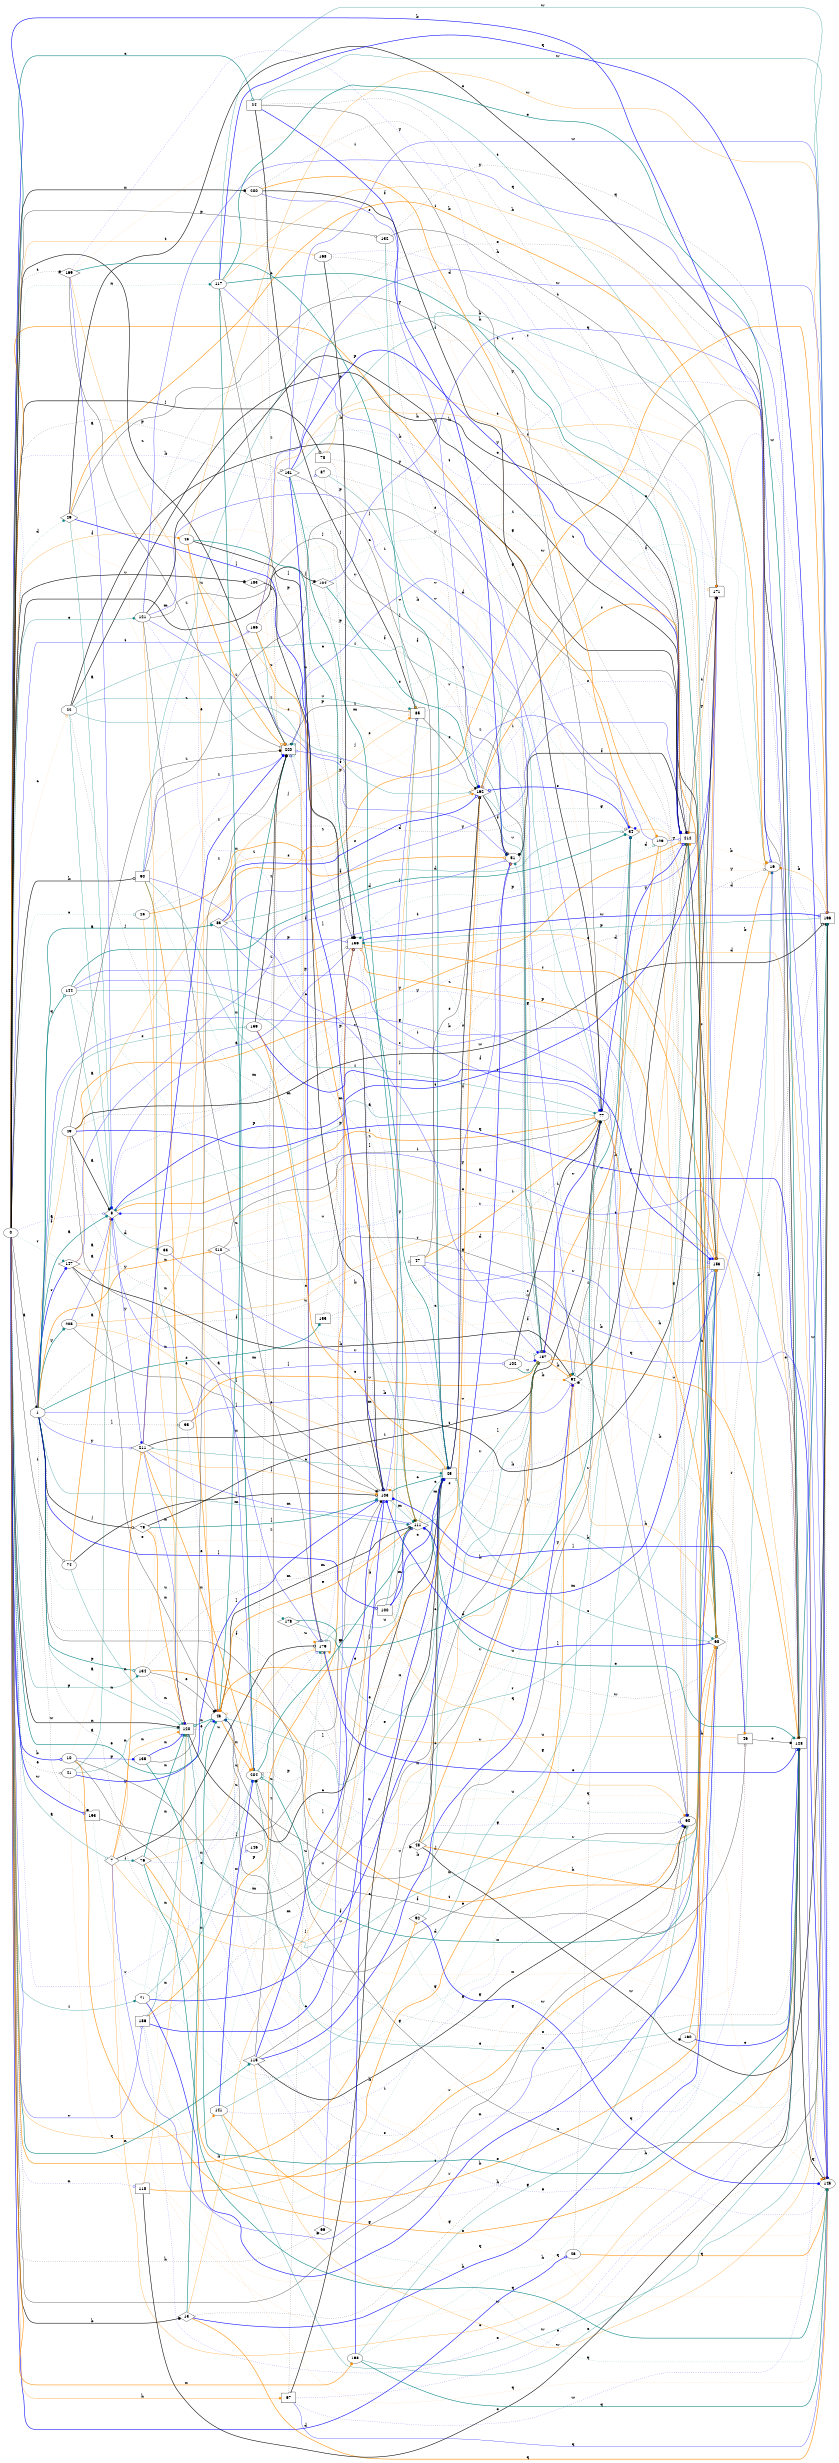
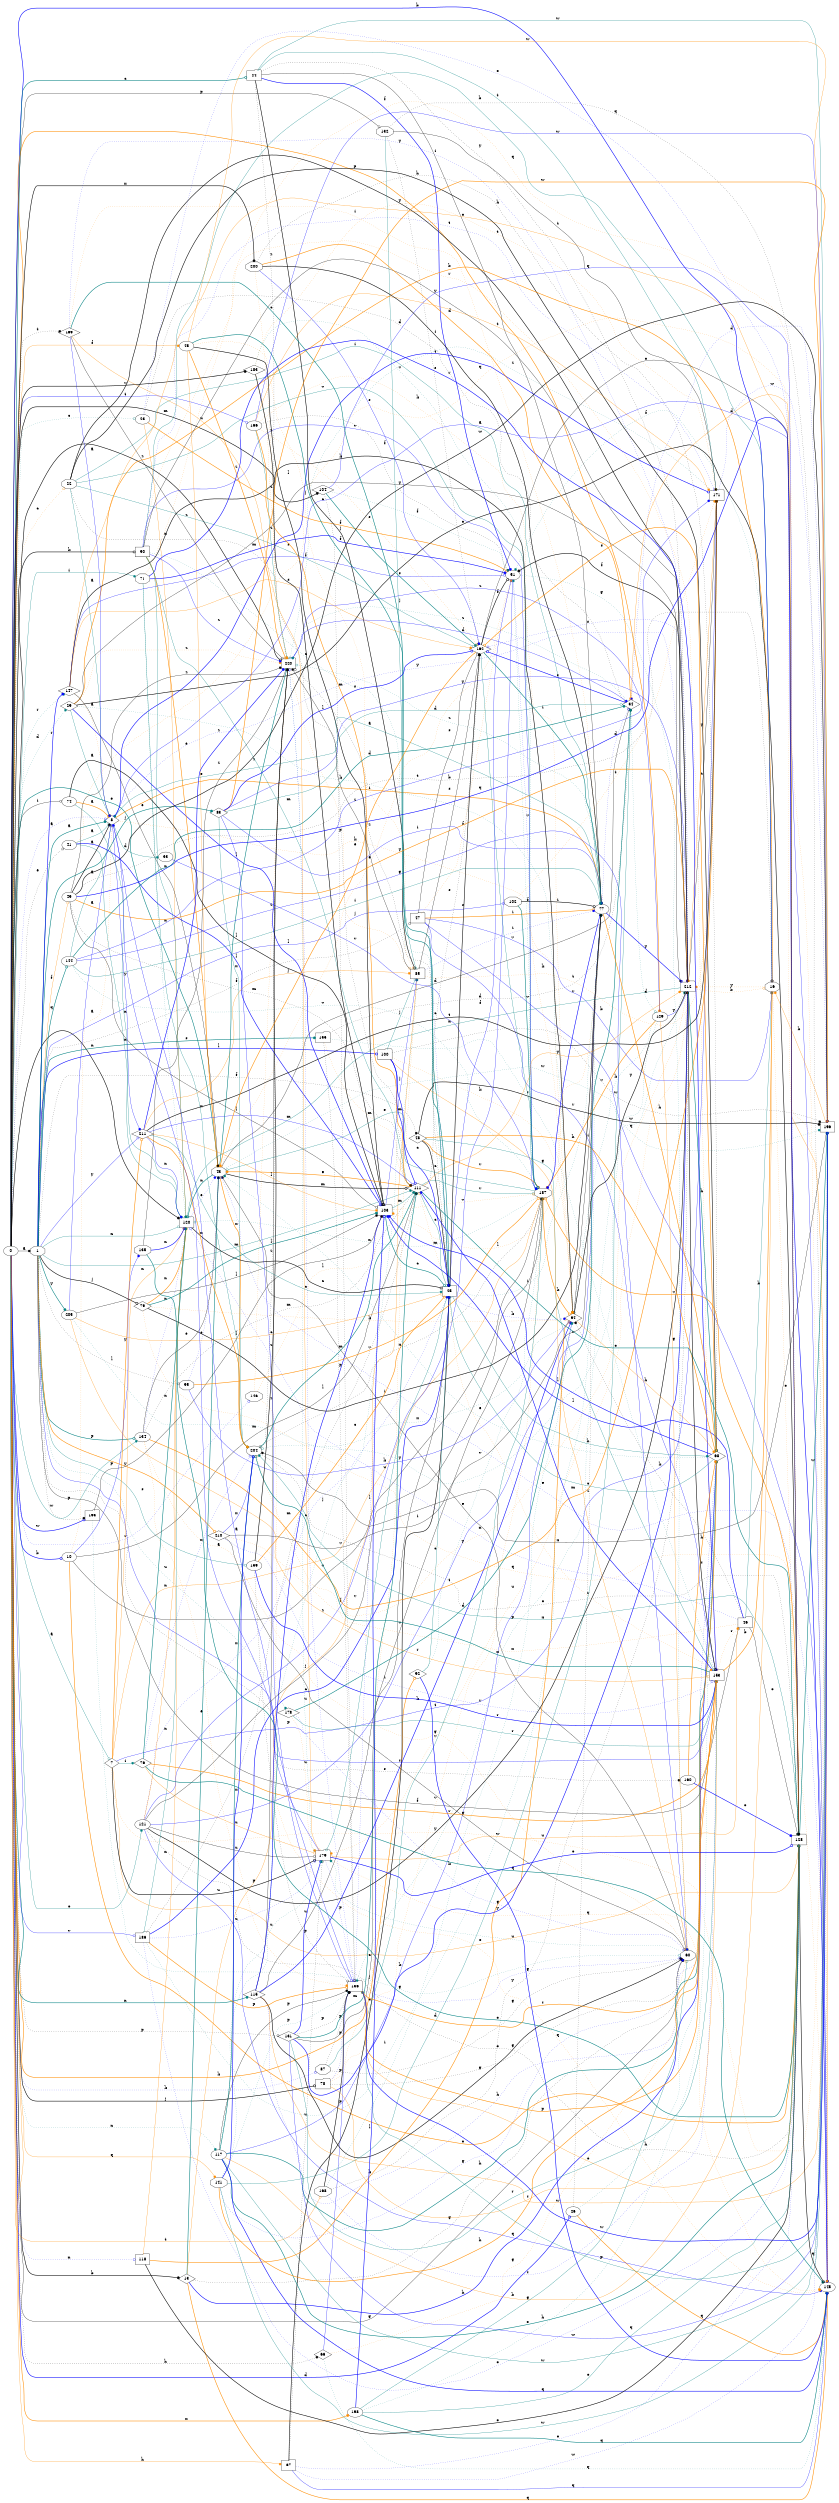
none -> (576, 762)
